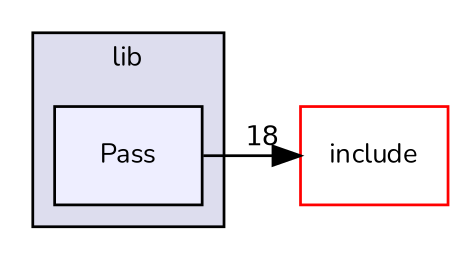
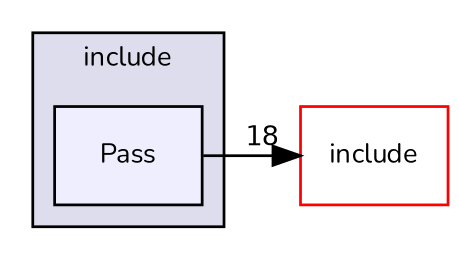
(128, 59) -> (128, 59)
